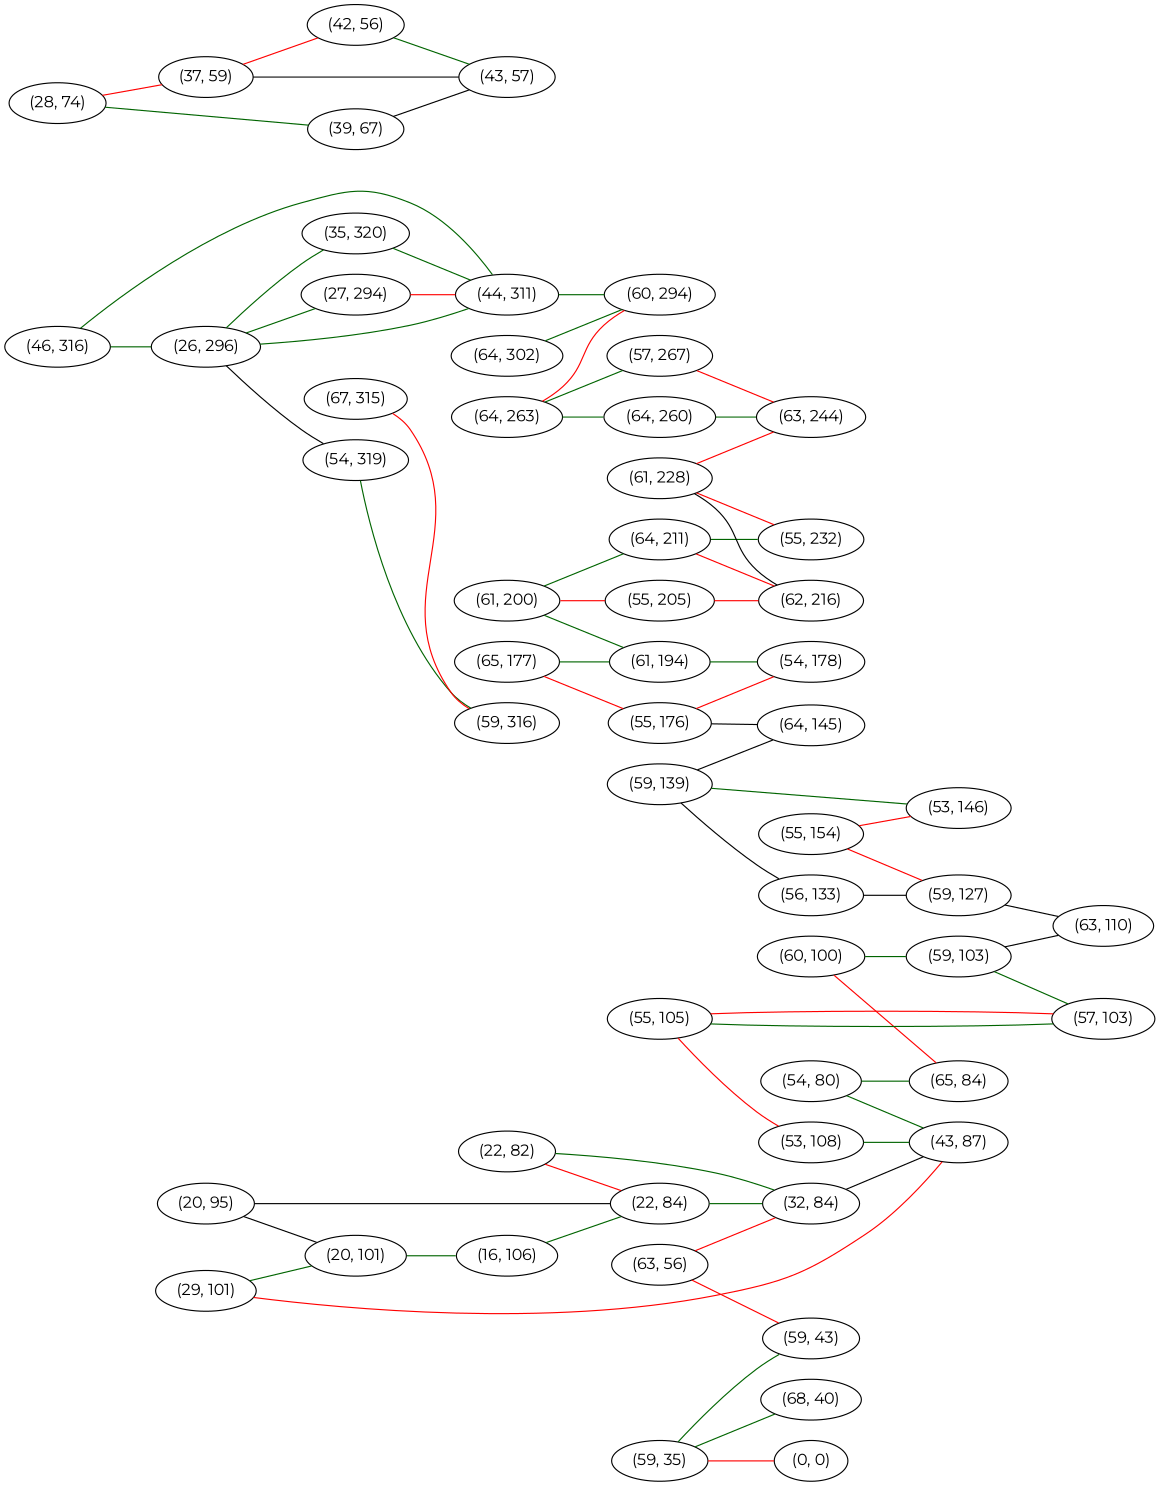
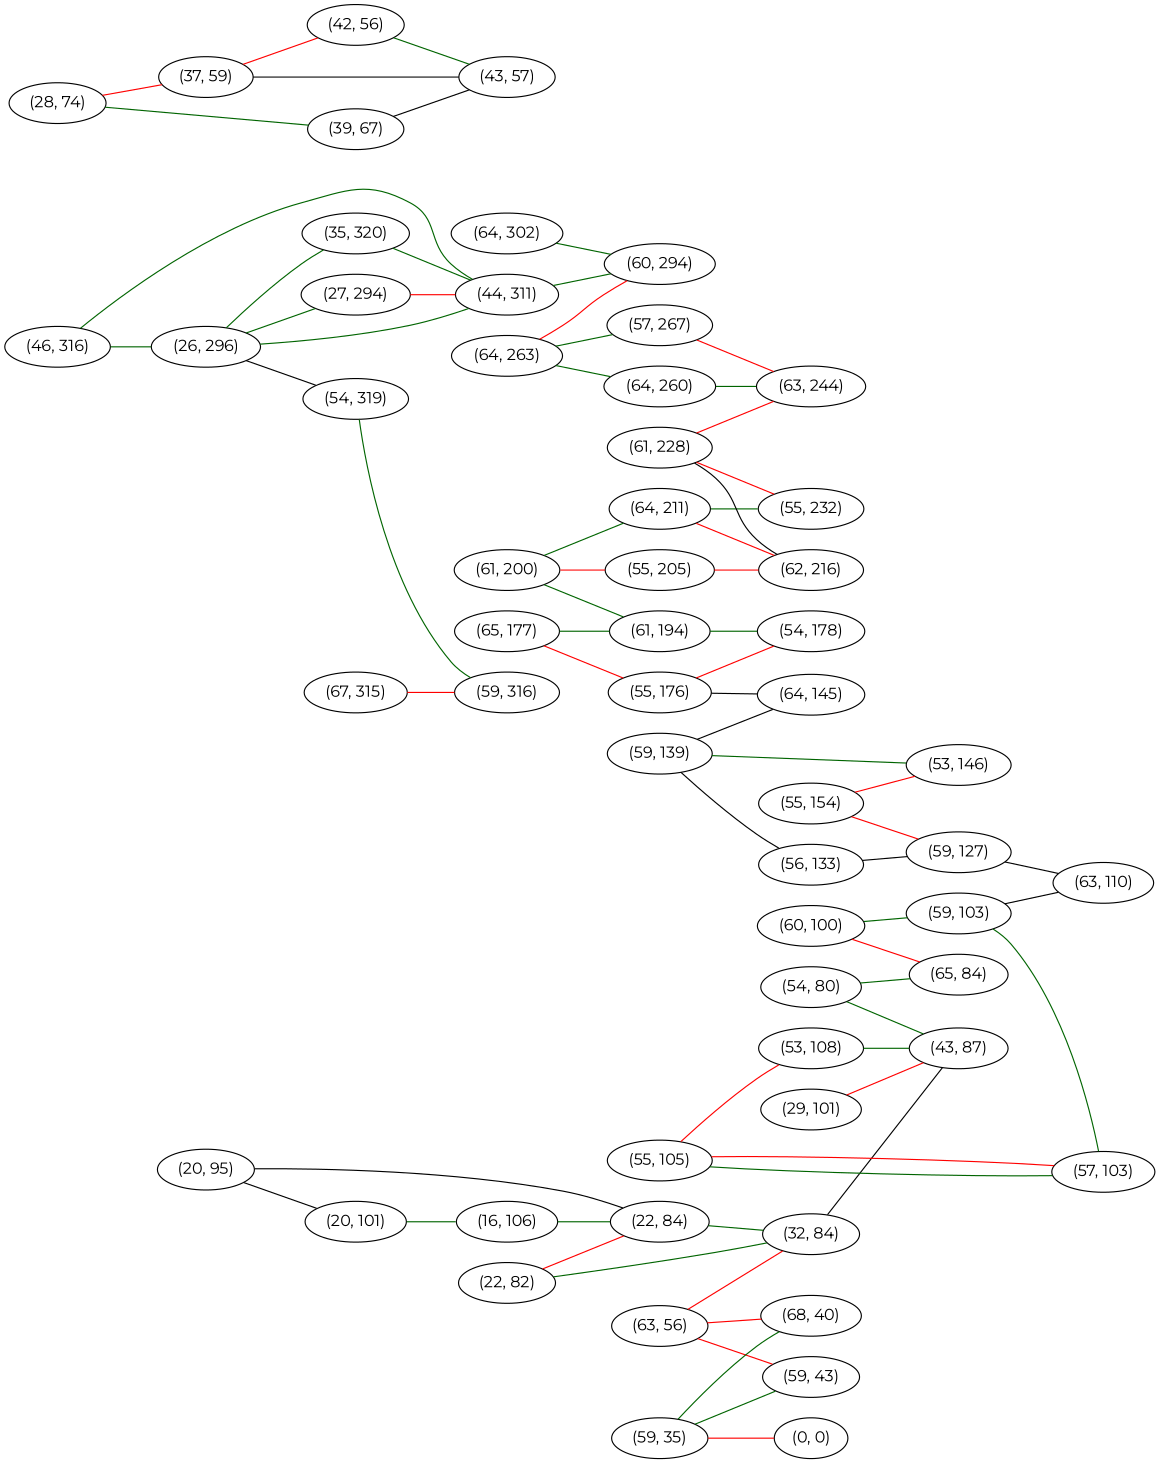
(281, 1273) -> none
none -> (734, 1321)
